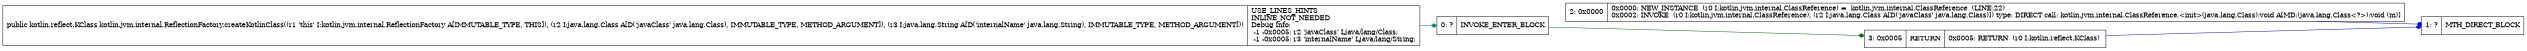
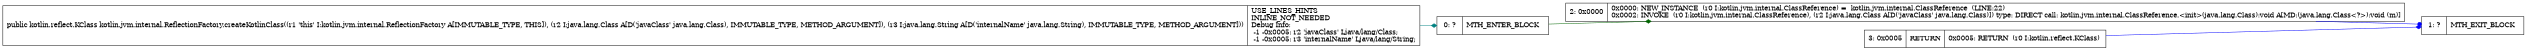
(1503, 25) -> (1503, 25)
(2483, 25) -> (2483, 25)
(1704, 31) -> (1597, 23)
